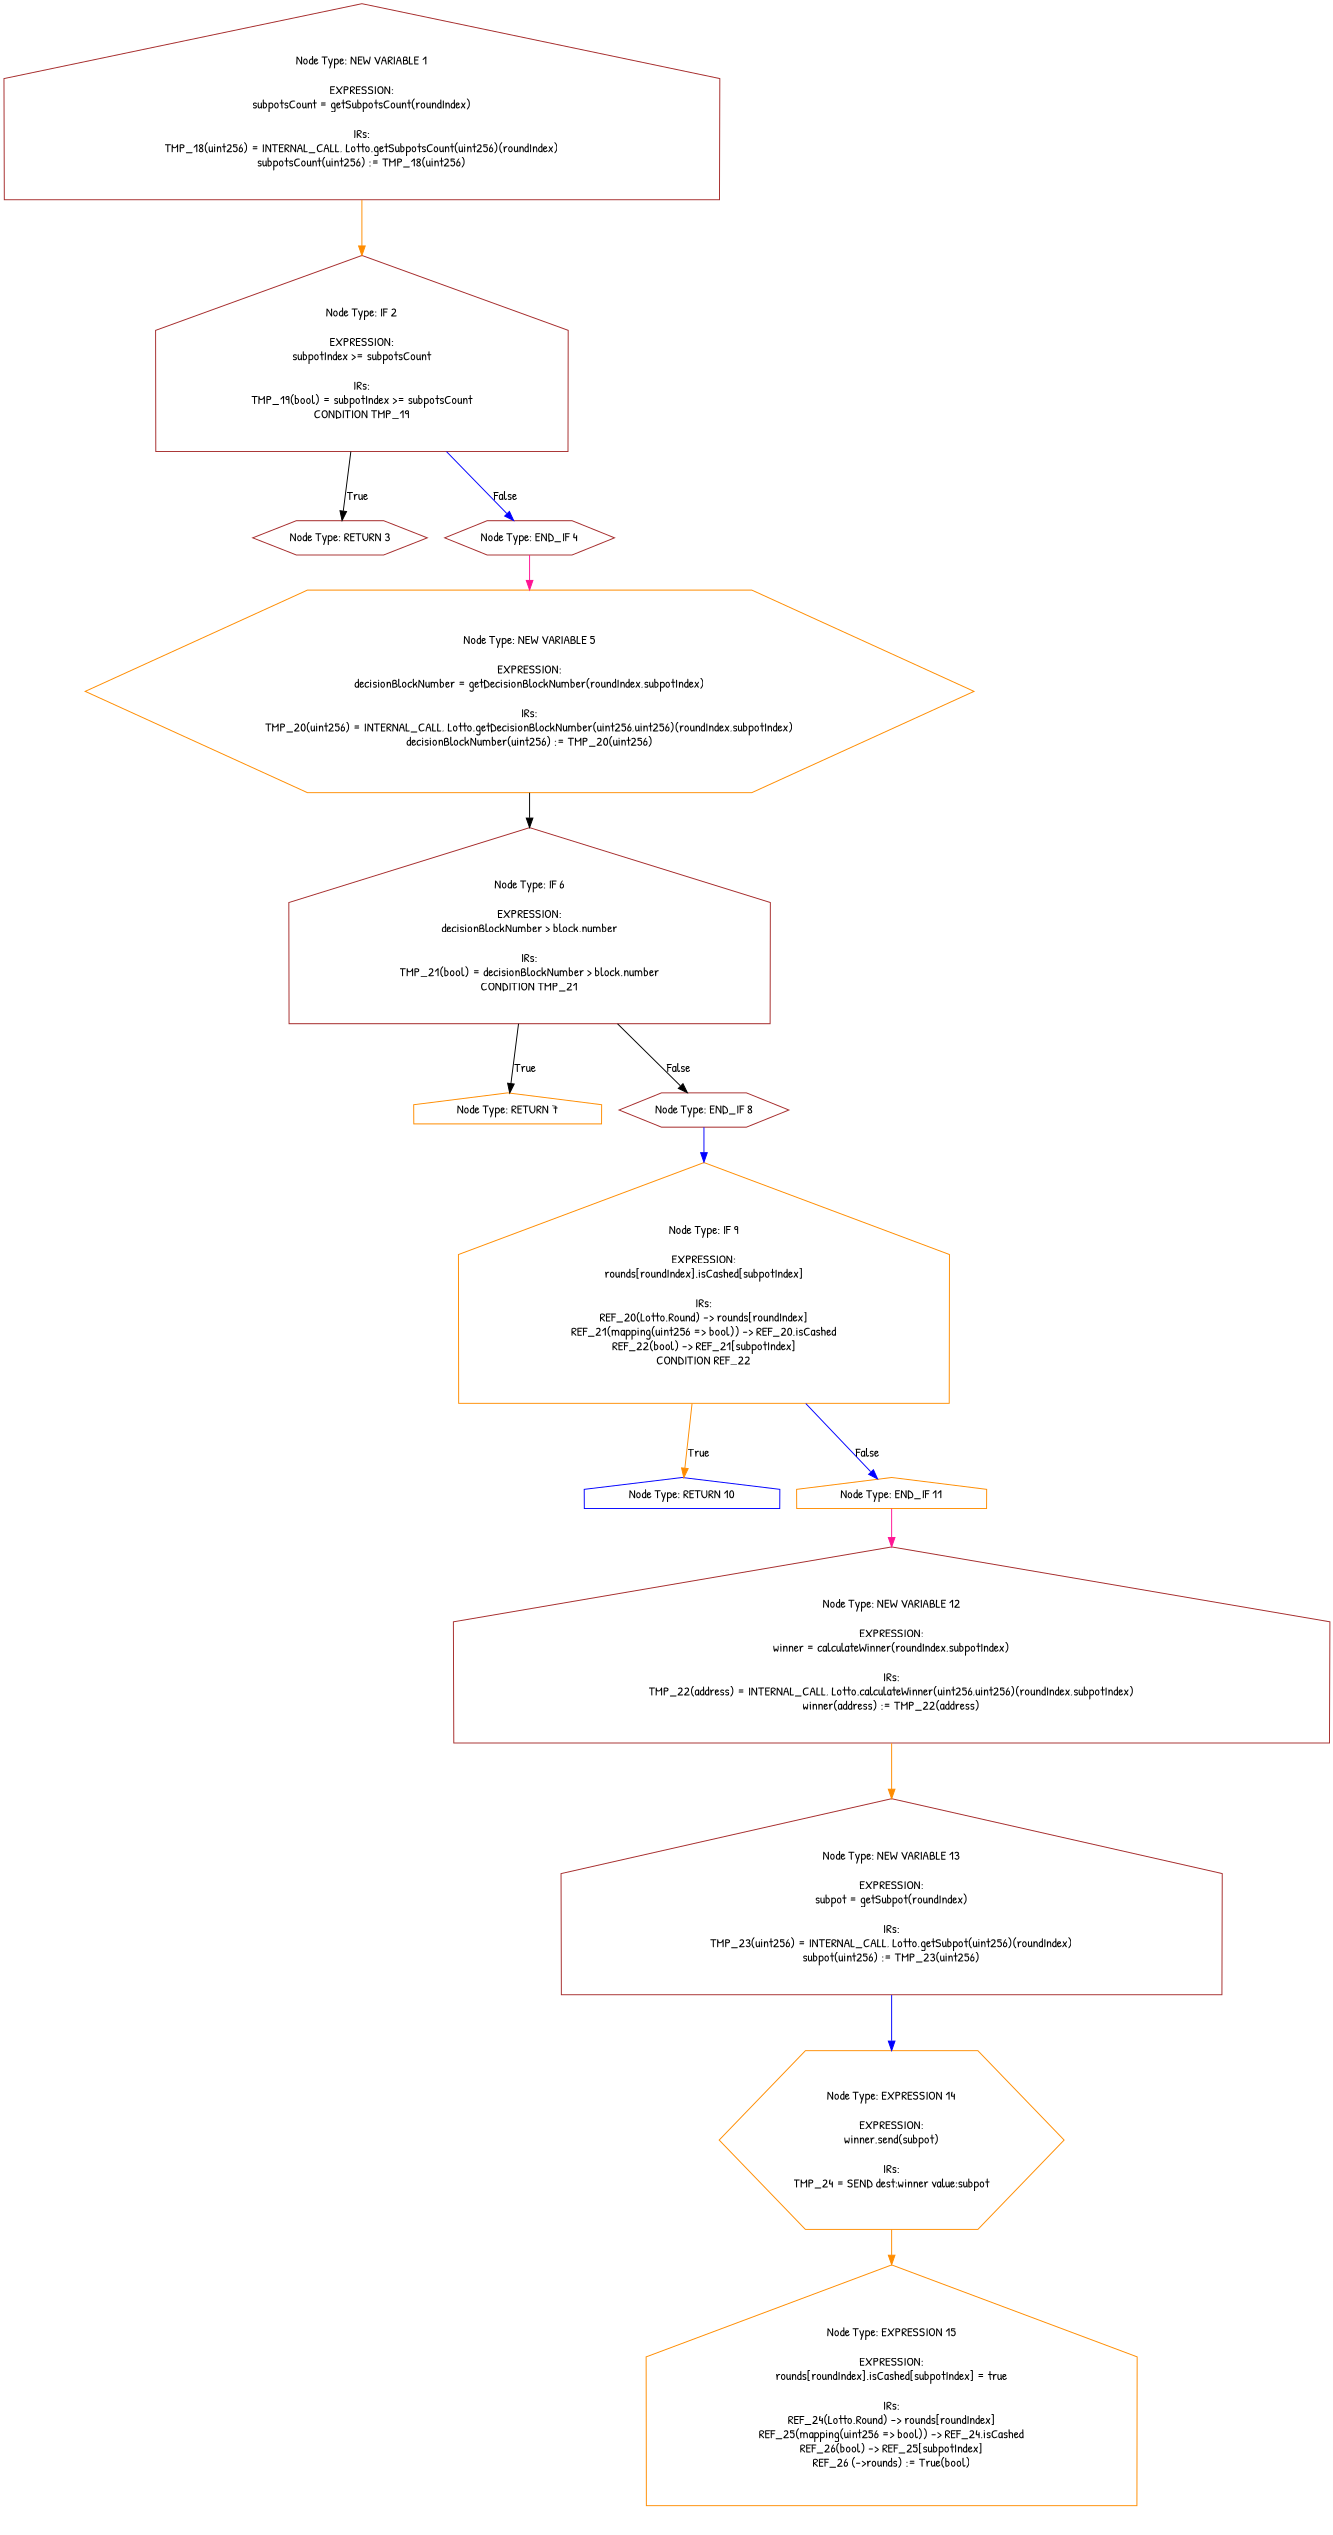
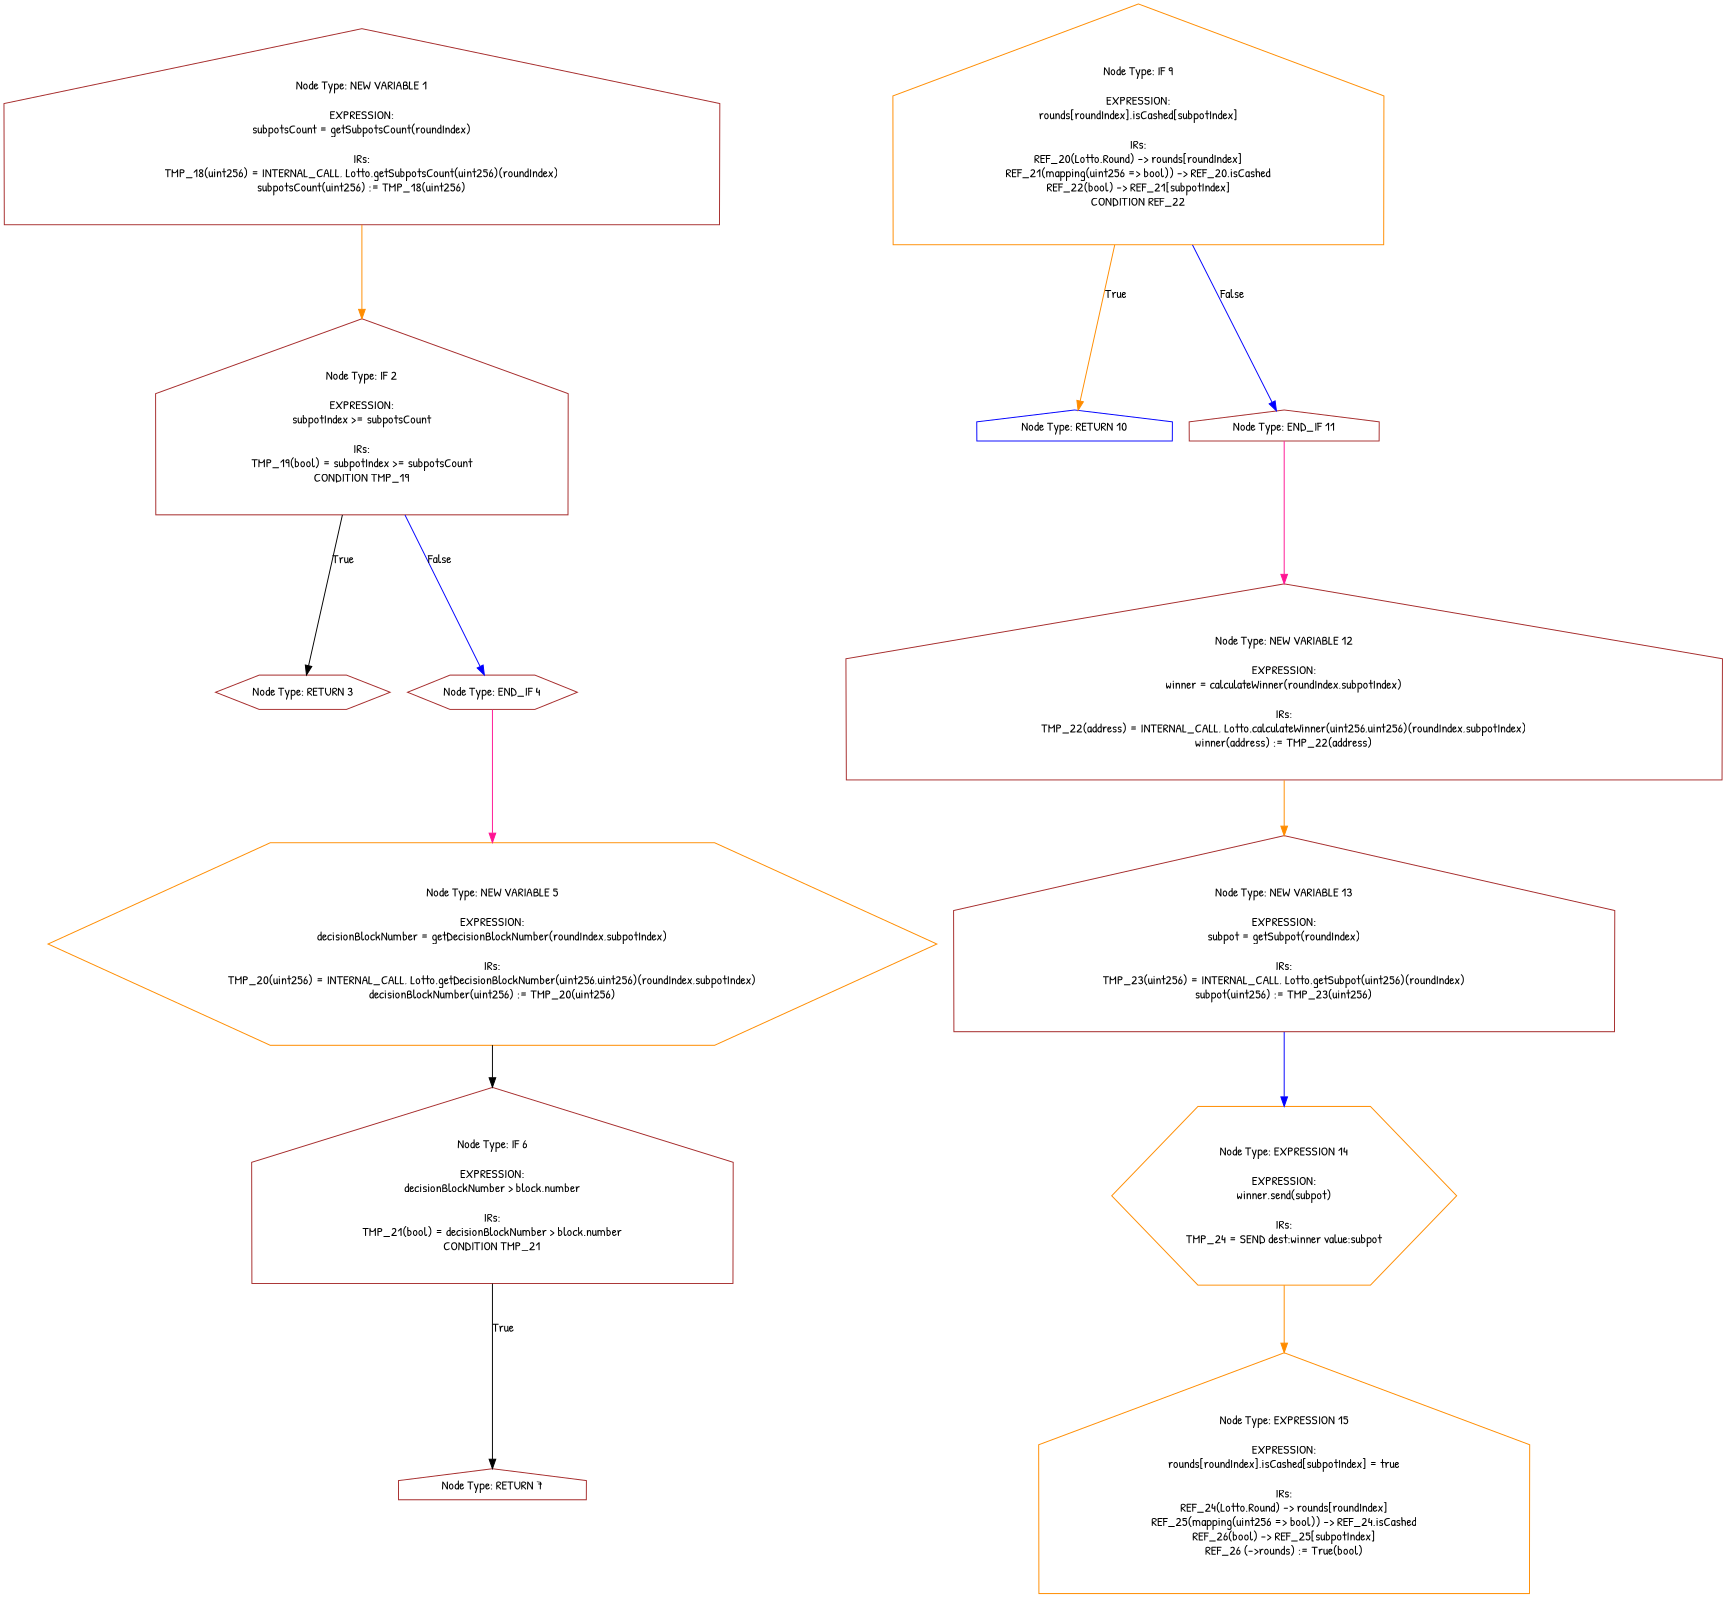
(508, 1110) -> (492, 1486)
(704, 1110) -> none
(892, 1495) -> (1284, 427)
